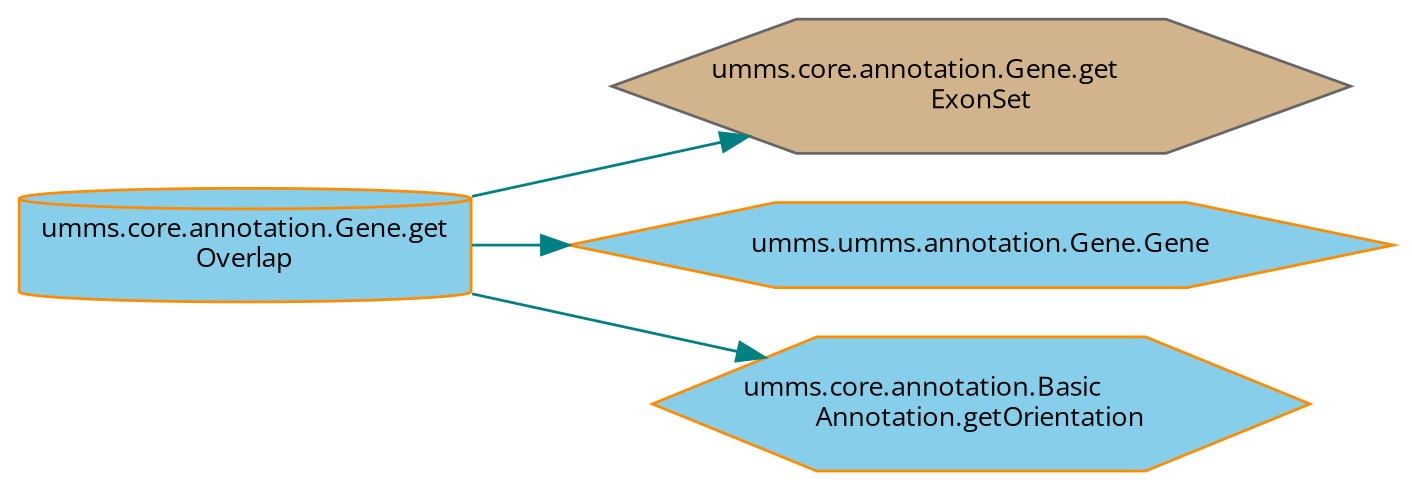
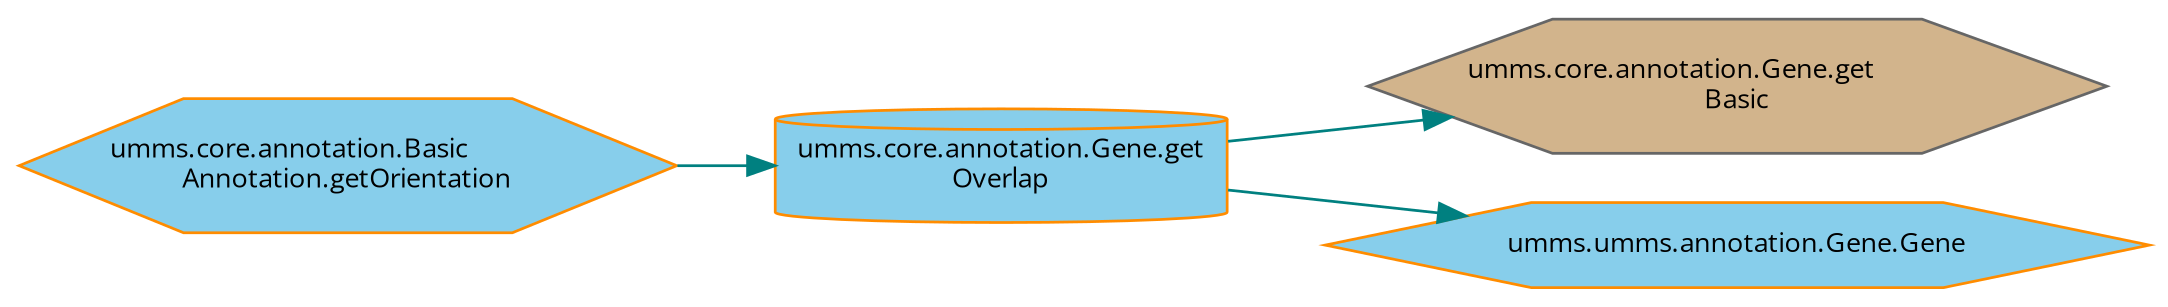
(981, 86) -> (1737, 86)
(605, 323) -> (712, 166)
